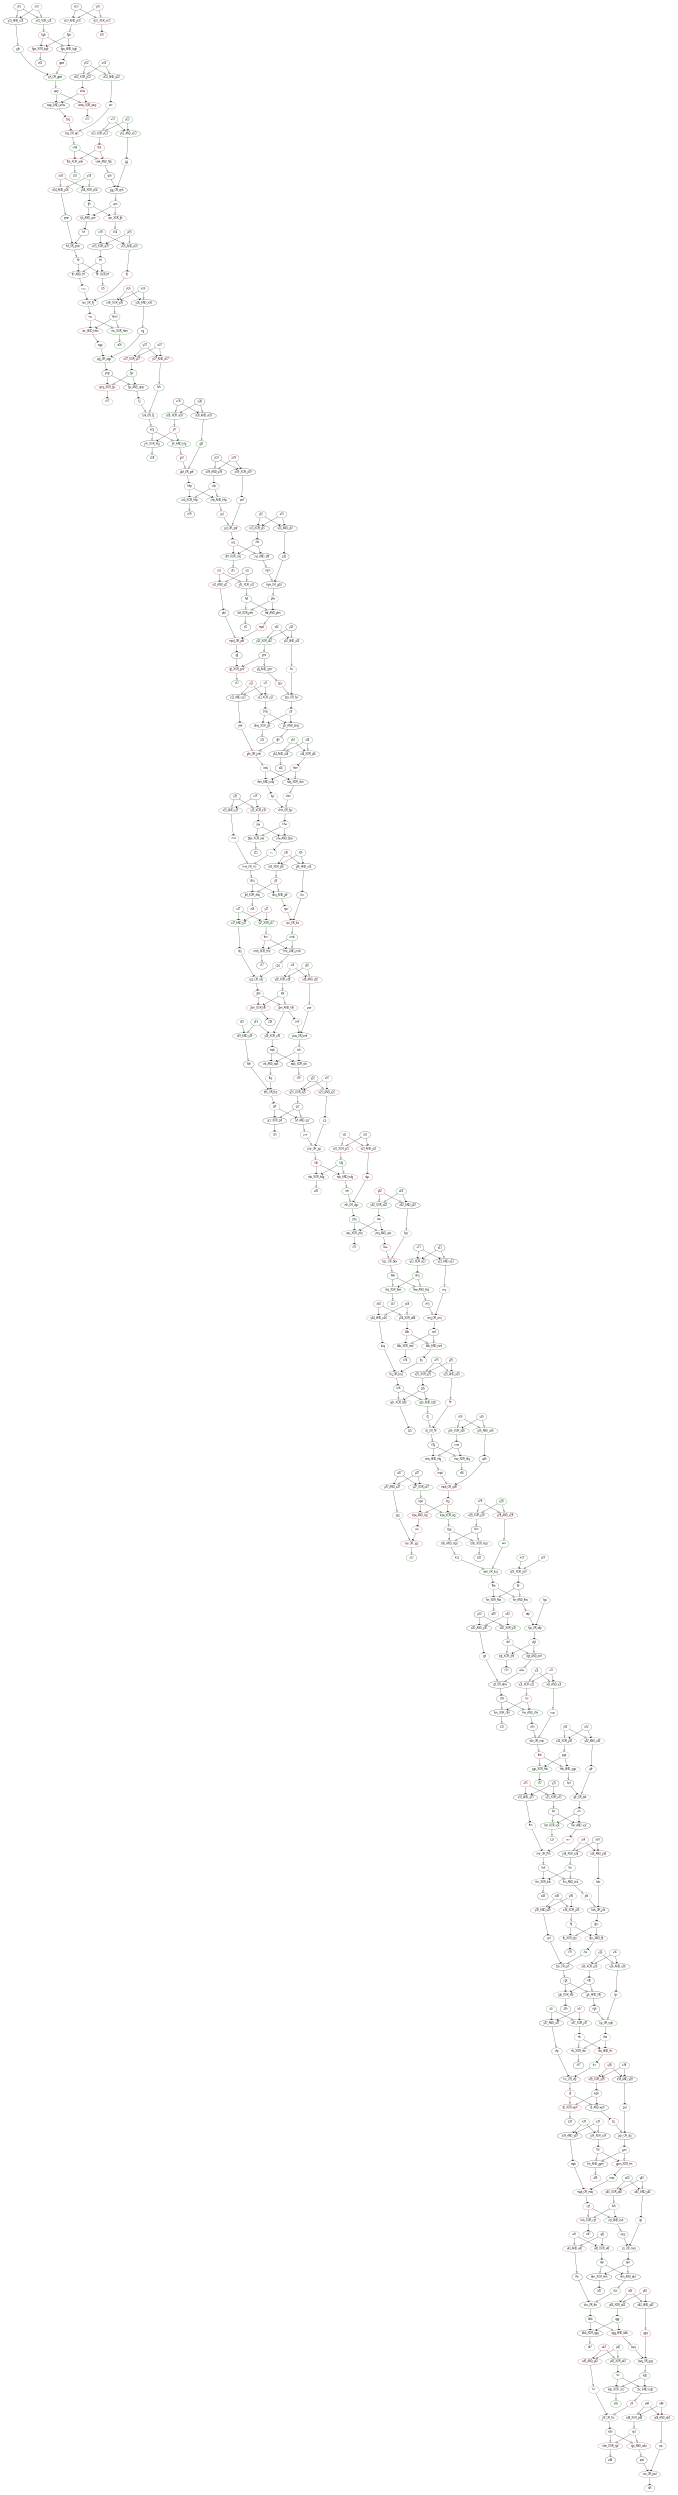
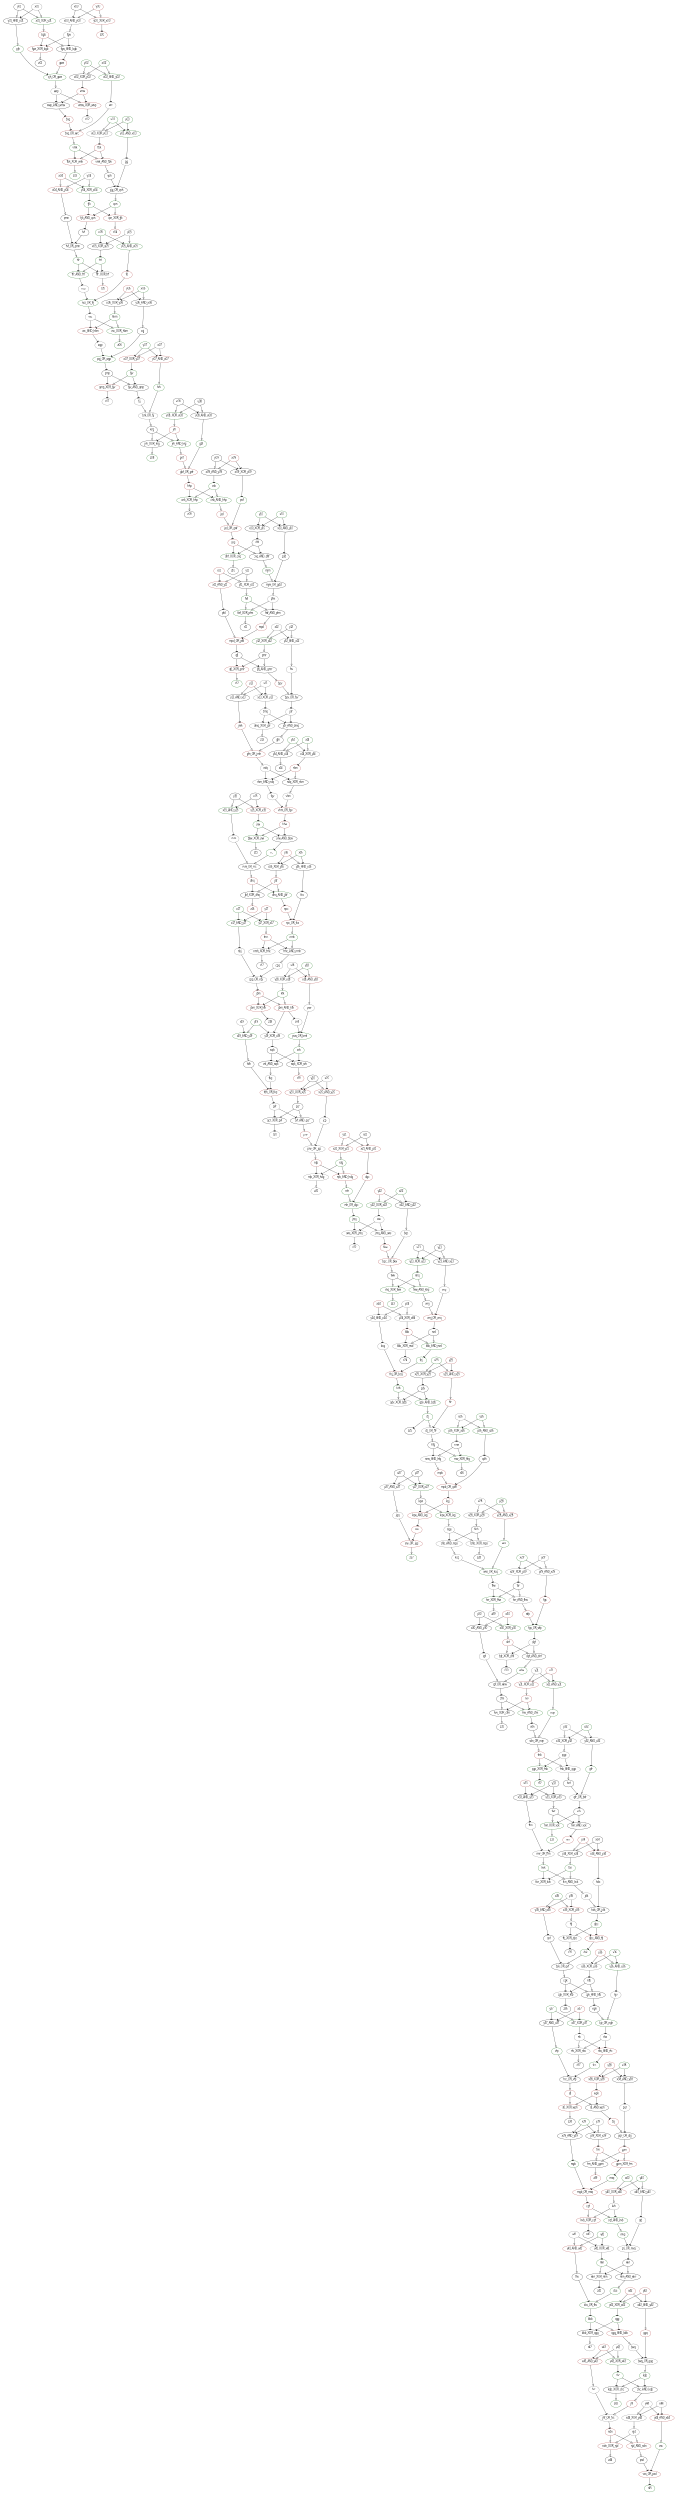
none -> (249, 662)
(404, 1416) -> (419, 1424)
(449, 1536) -> (449, 1536)
none -> (547, 1572)
(543, 1896) -> none
